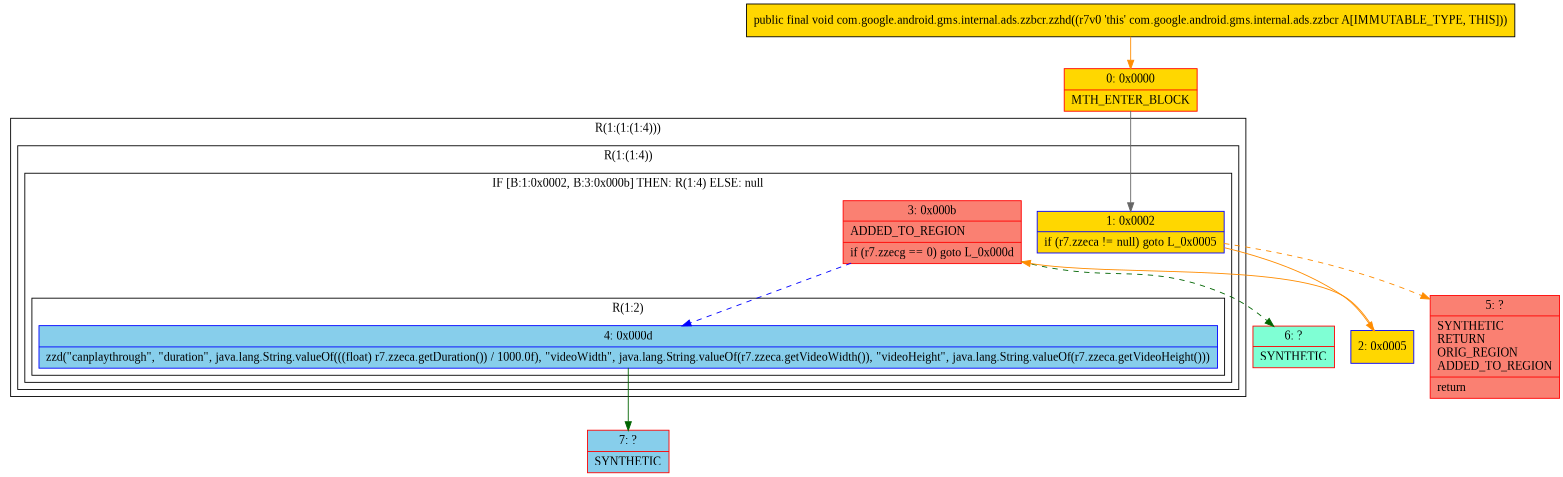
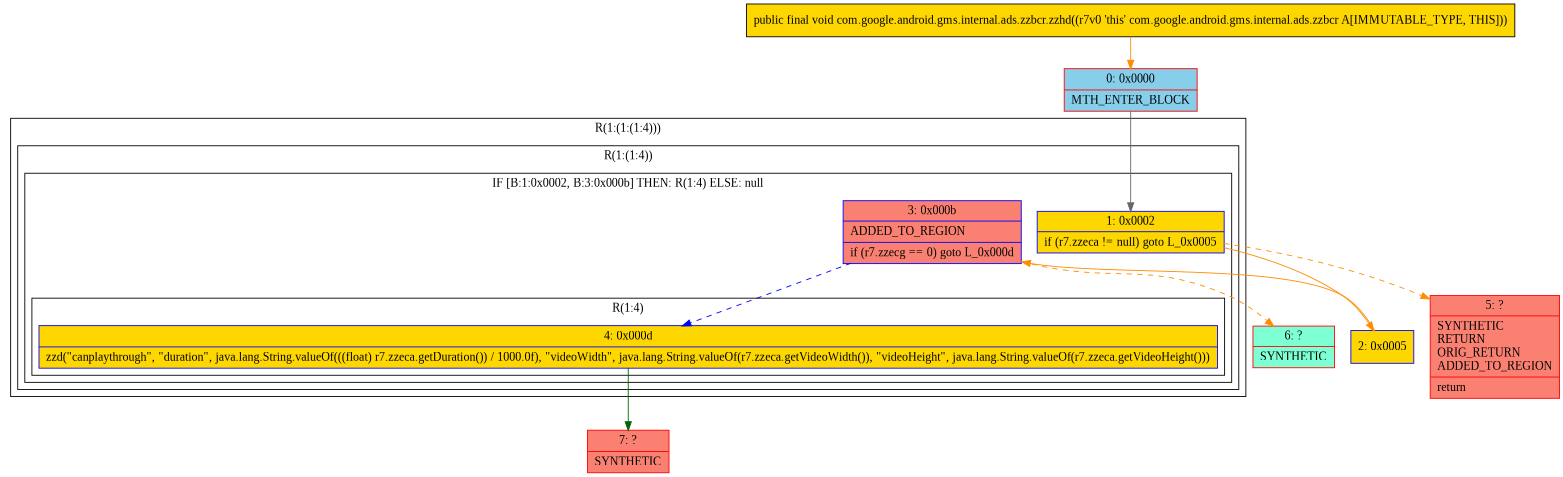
(1131, 90) -> (1131, 90)
(932, 232) -> (932, 232)
(1162, 277) -> (1162, 277)
(628, 308) -> (628, 308)
(628, 347) -> (628, 347)
(1478, 353) -> (1479, 353)
(628, 451) -> (628, 451)
